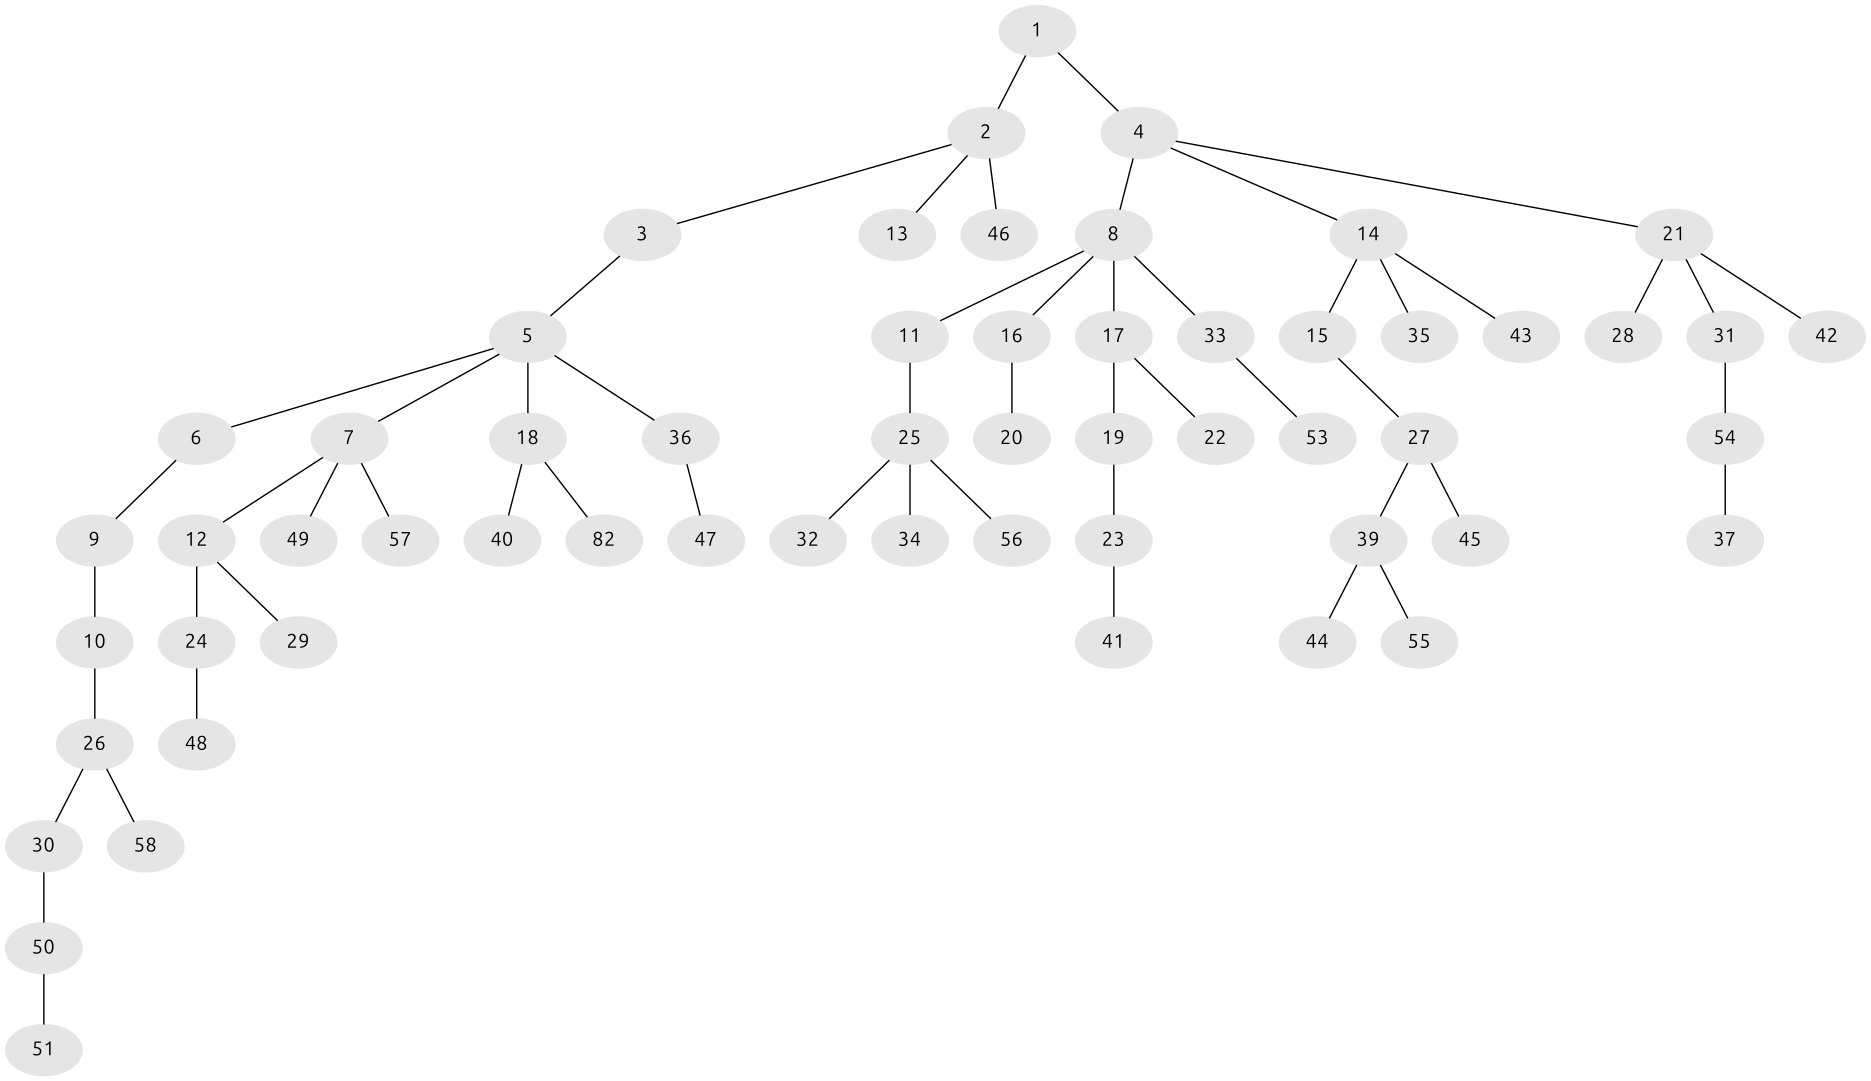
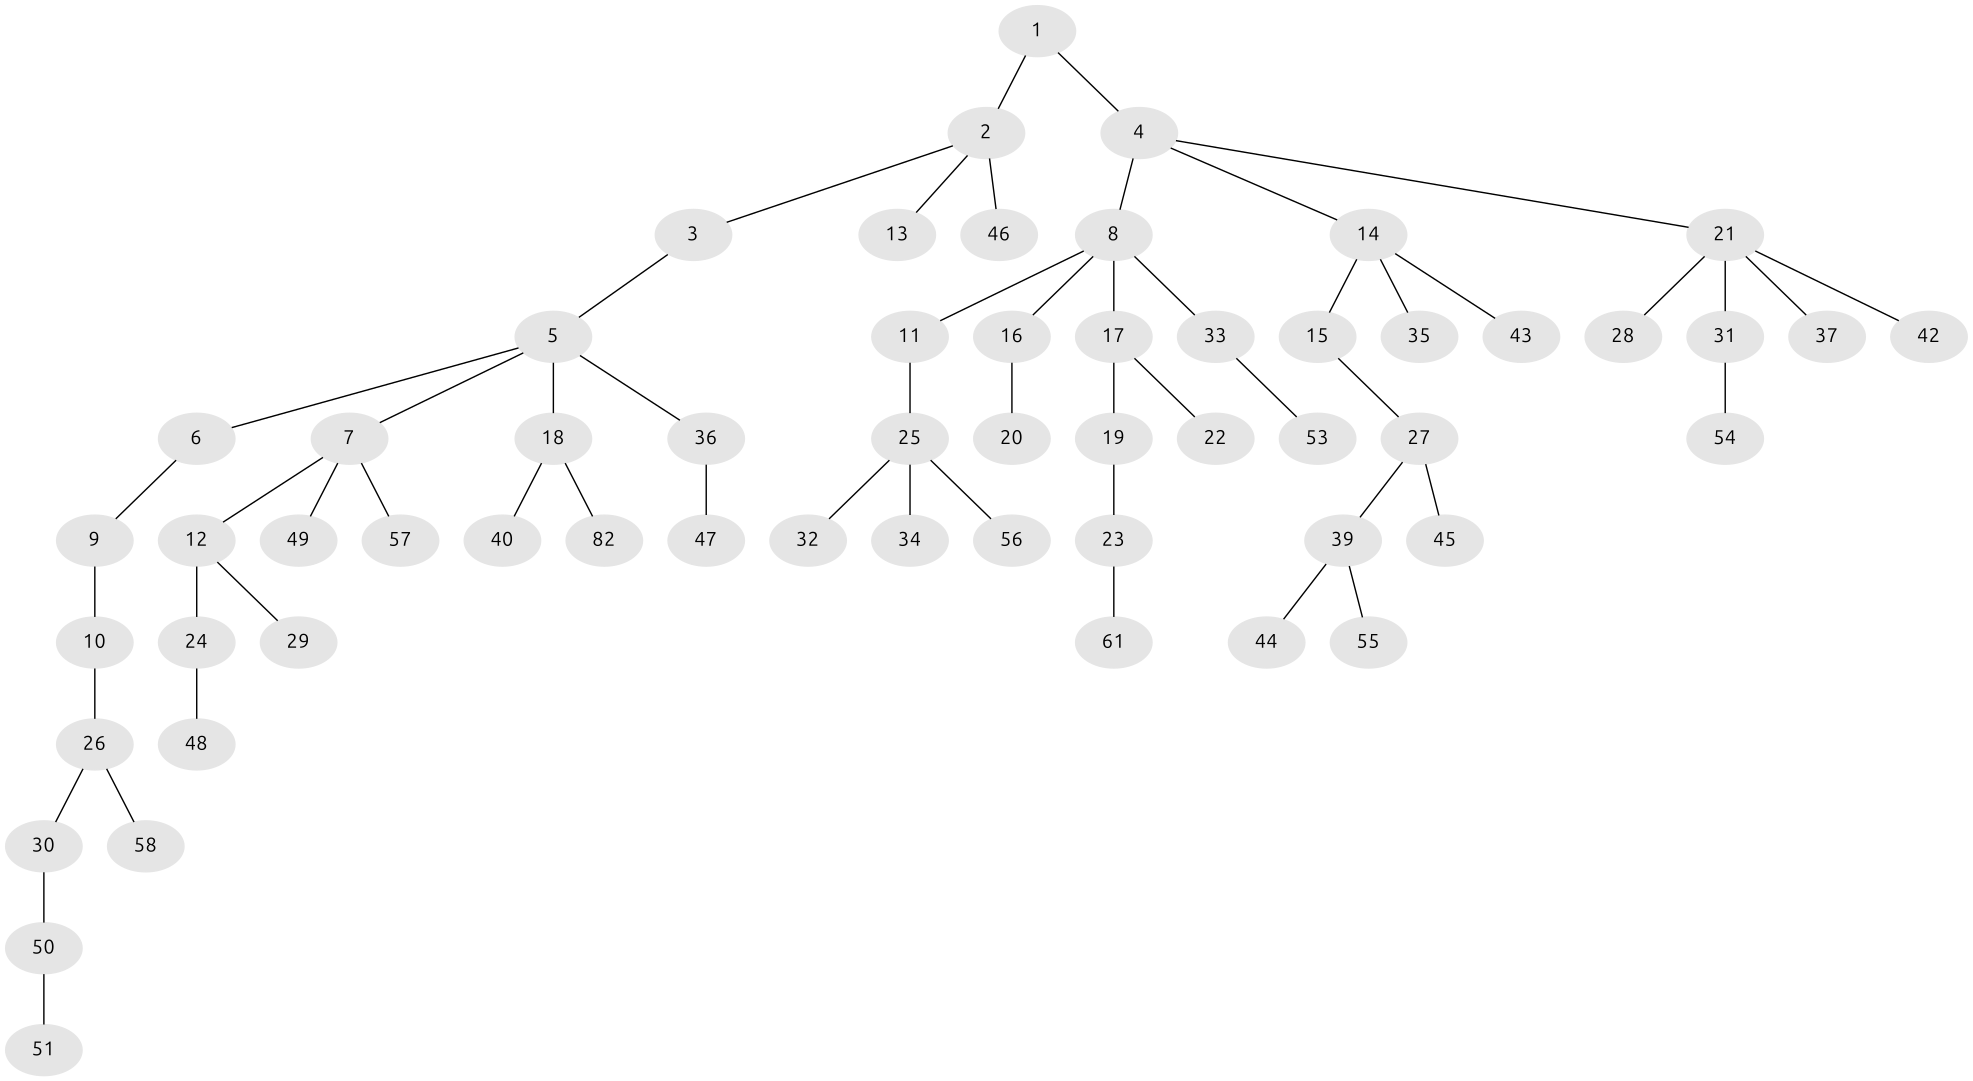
(1725, 490) -> (1776, 286)
(1114, 643) -> (1114, 643)
